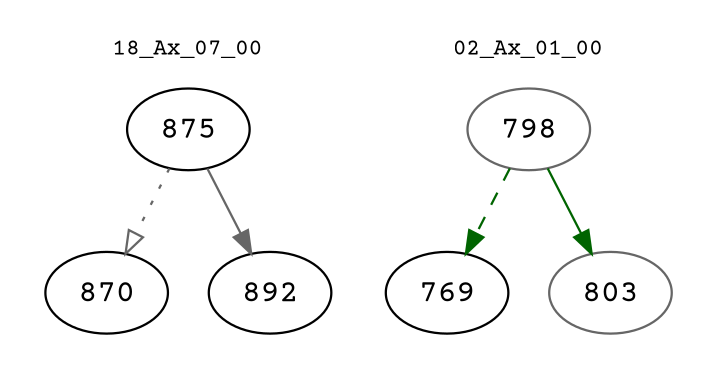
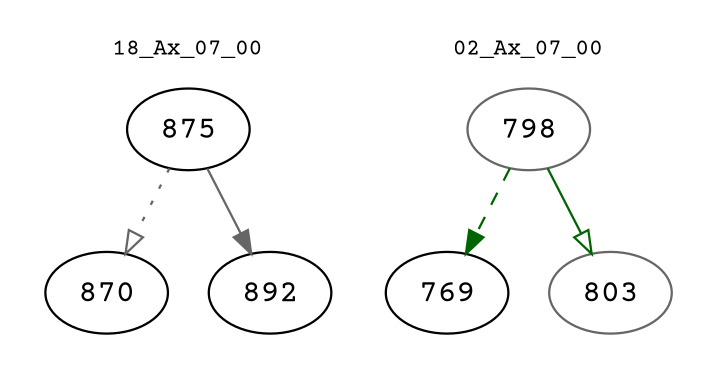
(529, 49) -> (529, 49)
(564, 201) -> (564, 201)
